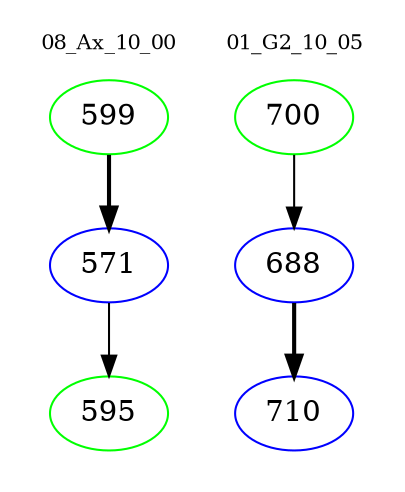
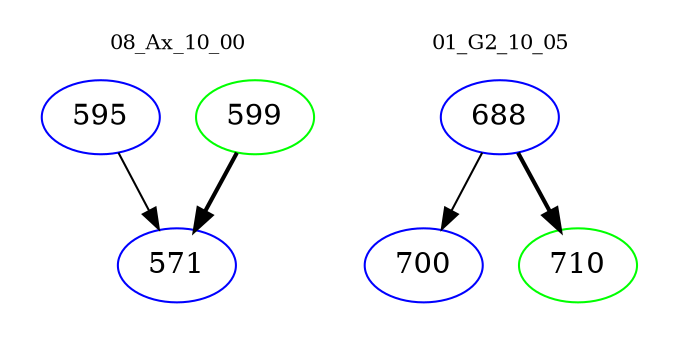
(294, 117) -> (424, 265)
(294, 181) -> (467, 182)
(109, 329) -> (134, 182)
(109, 413) -> (101, 117)
(294, 413) -> (578, 265)
